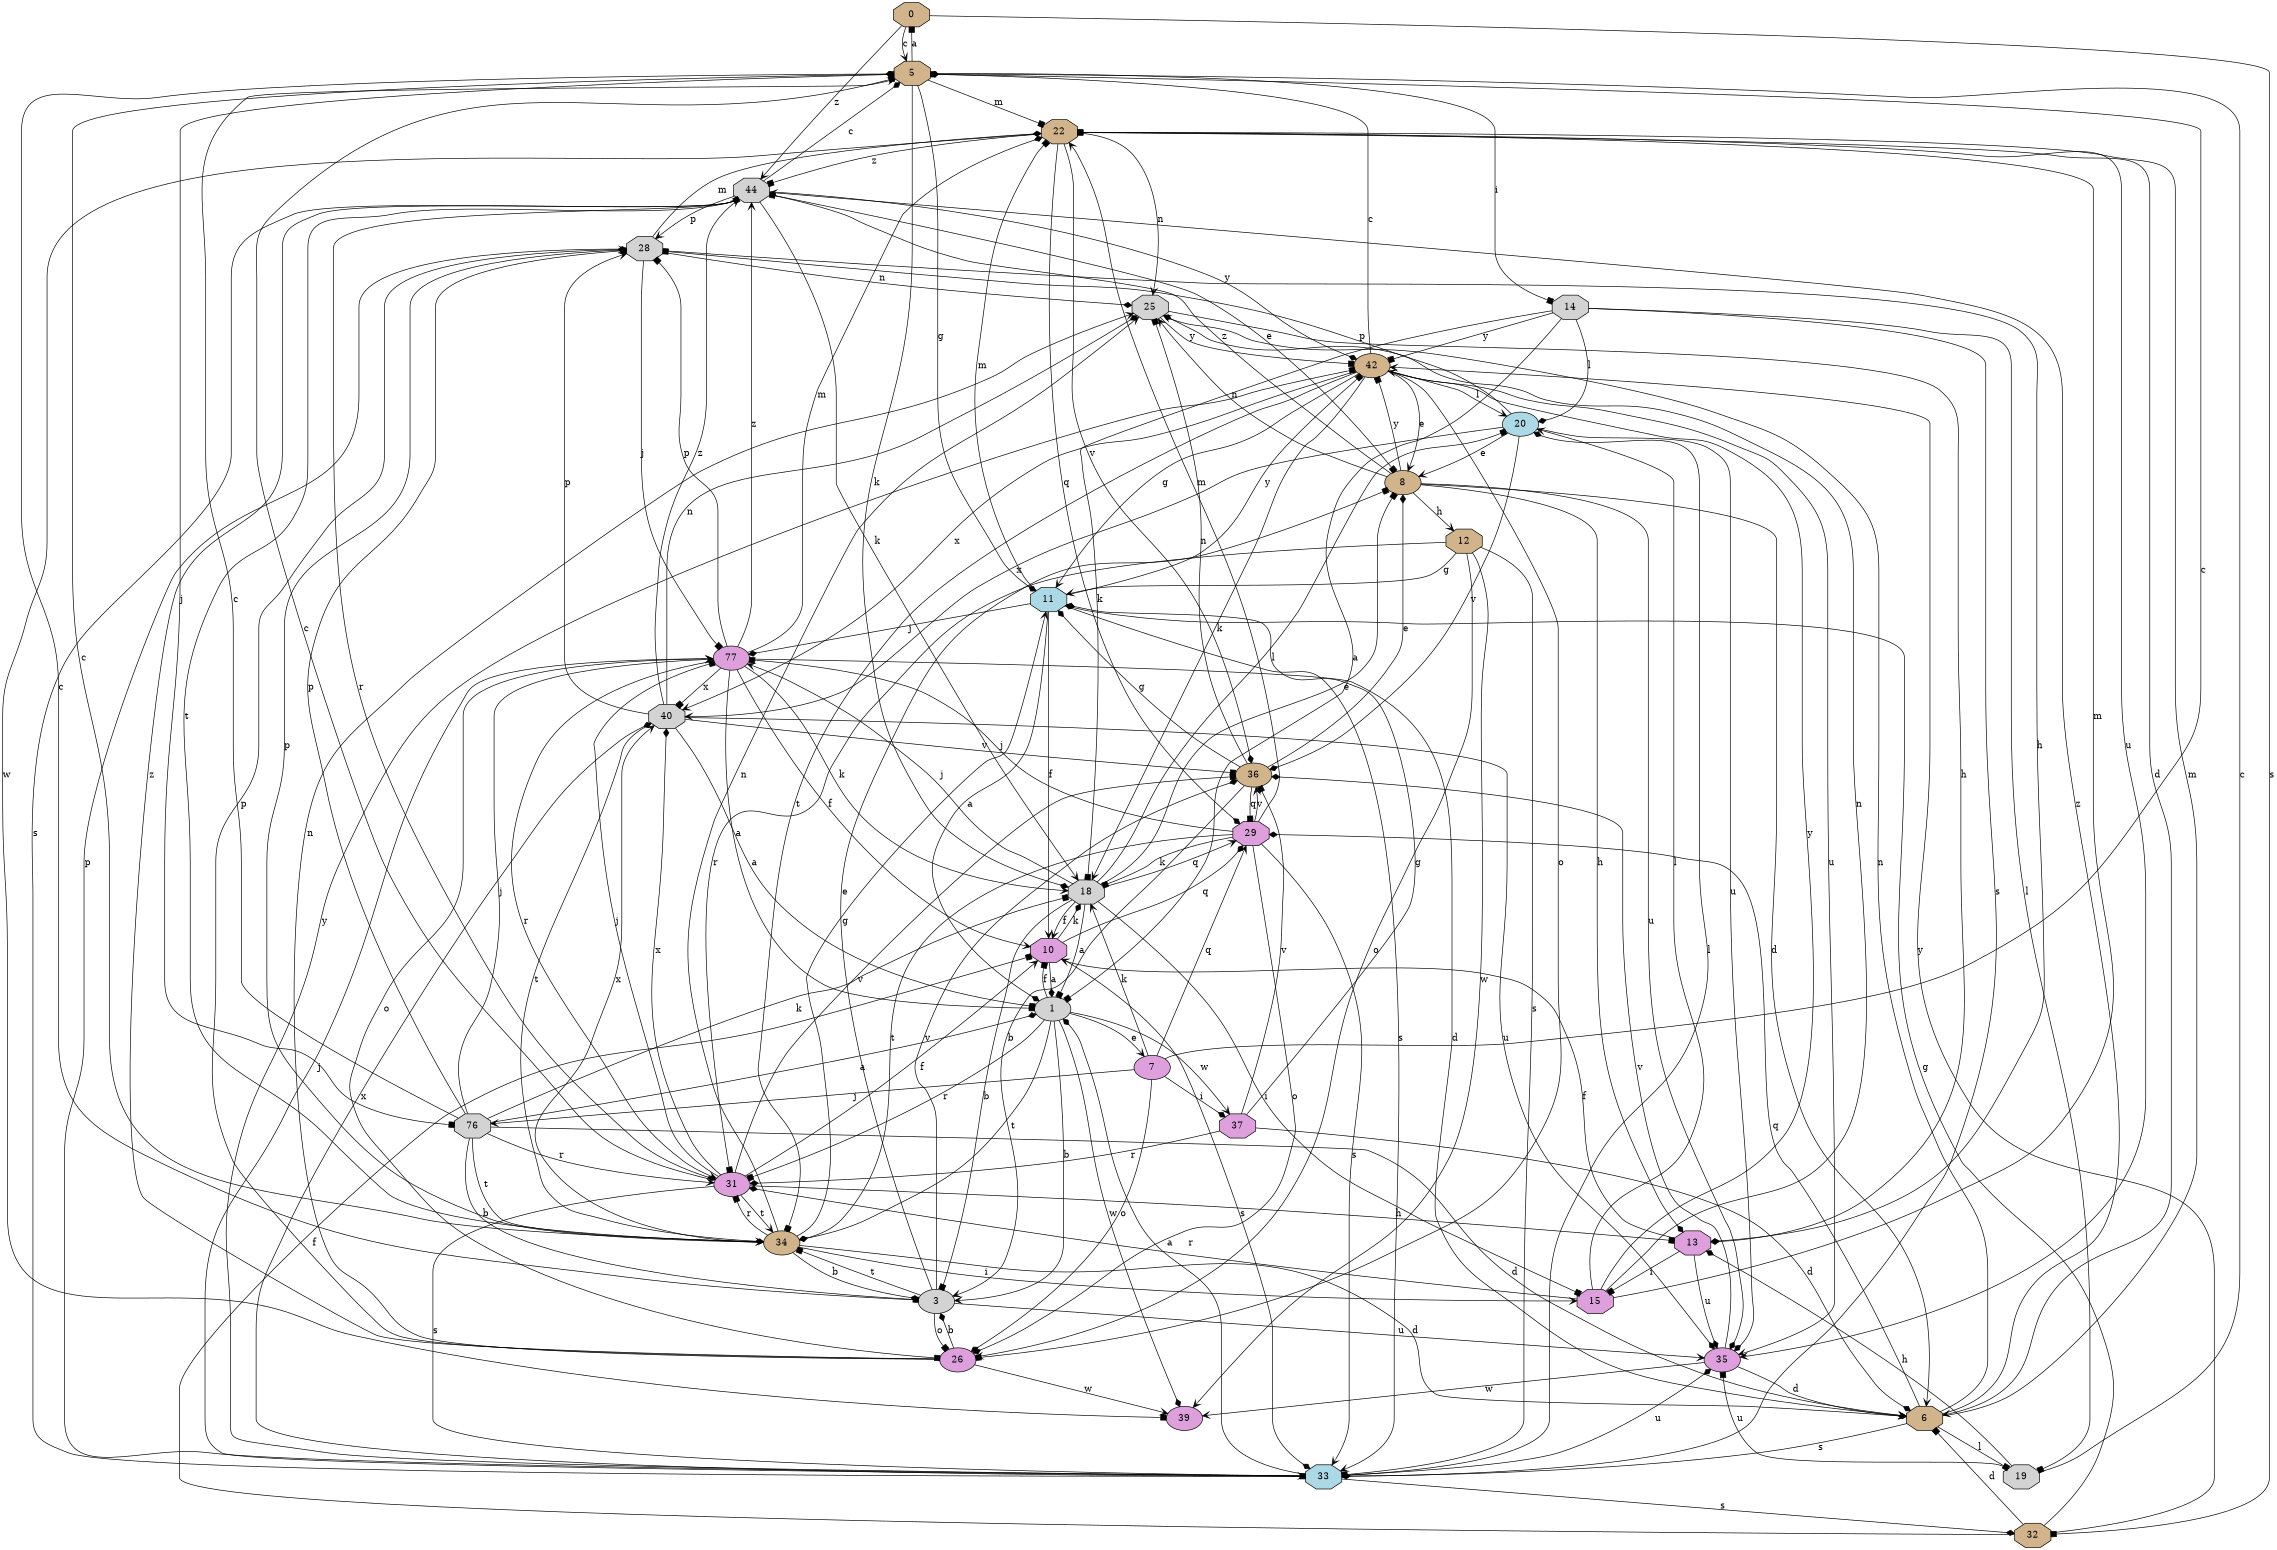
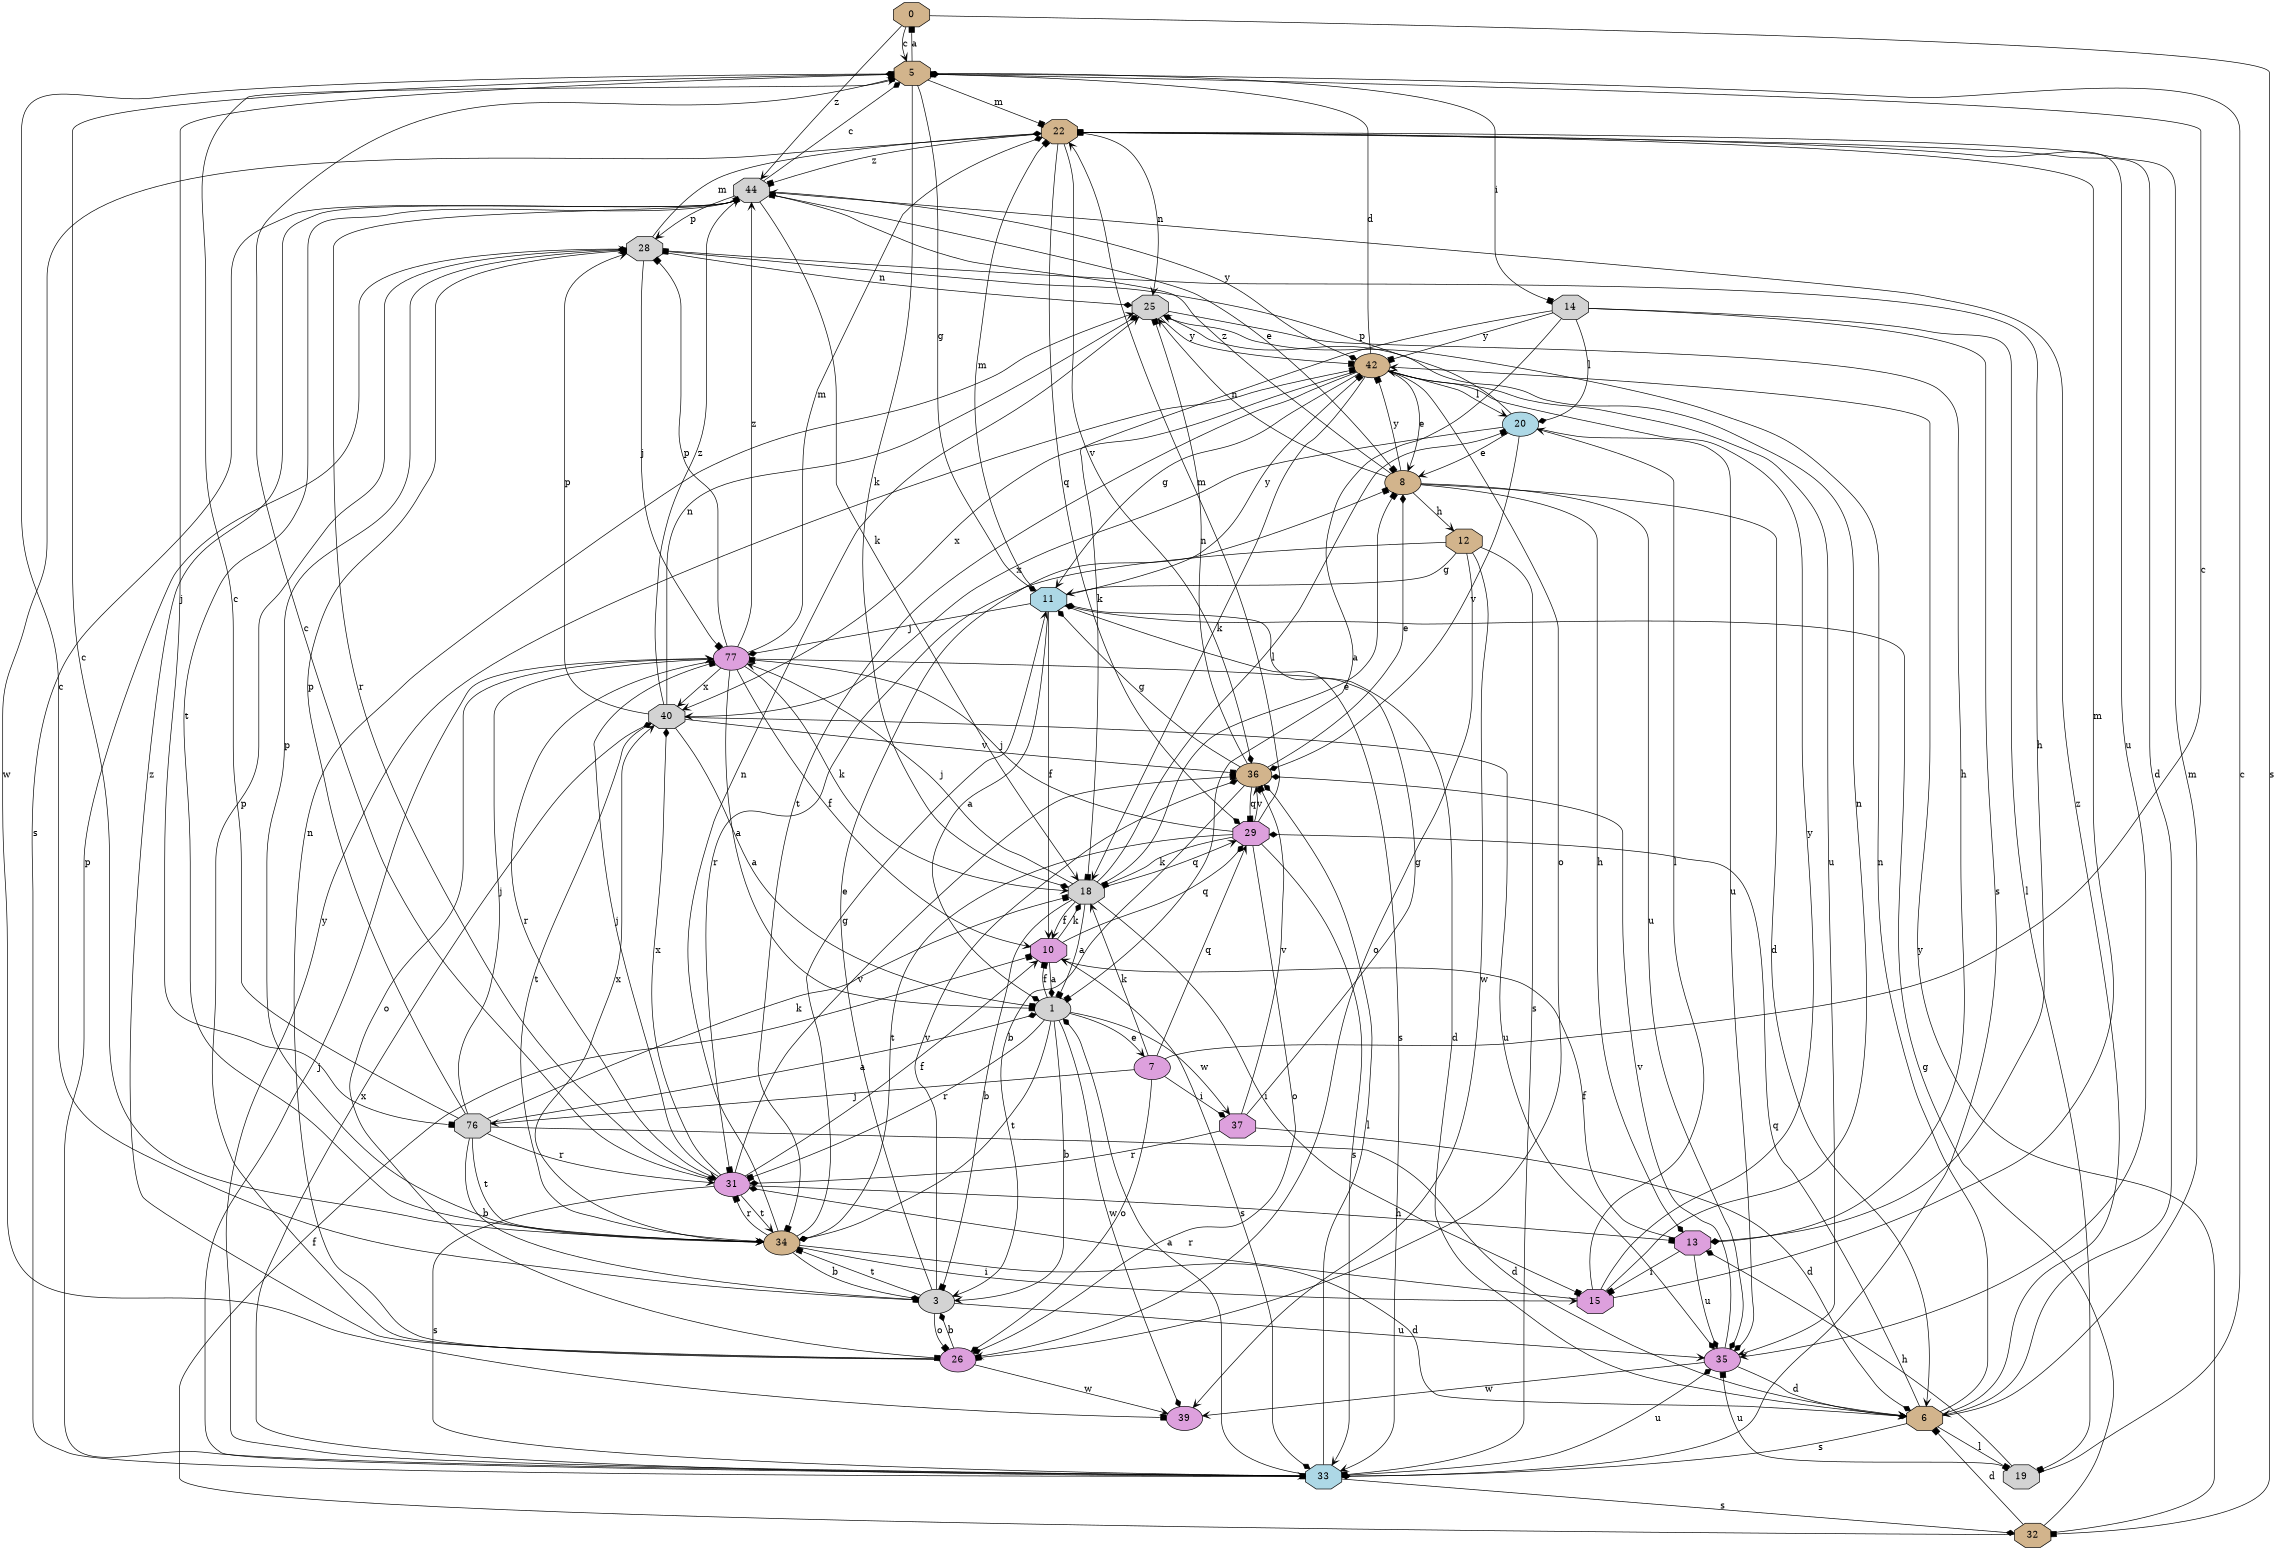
(1371, 219) -> (1371, 219)
(702, 685) -> (702, 685)
(1705, 993) -> (1367, 1119)
